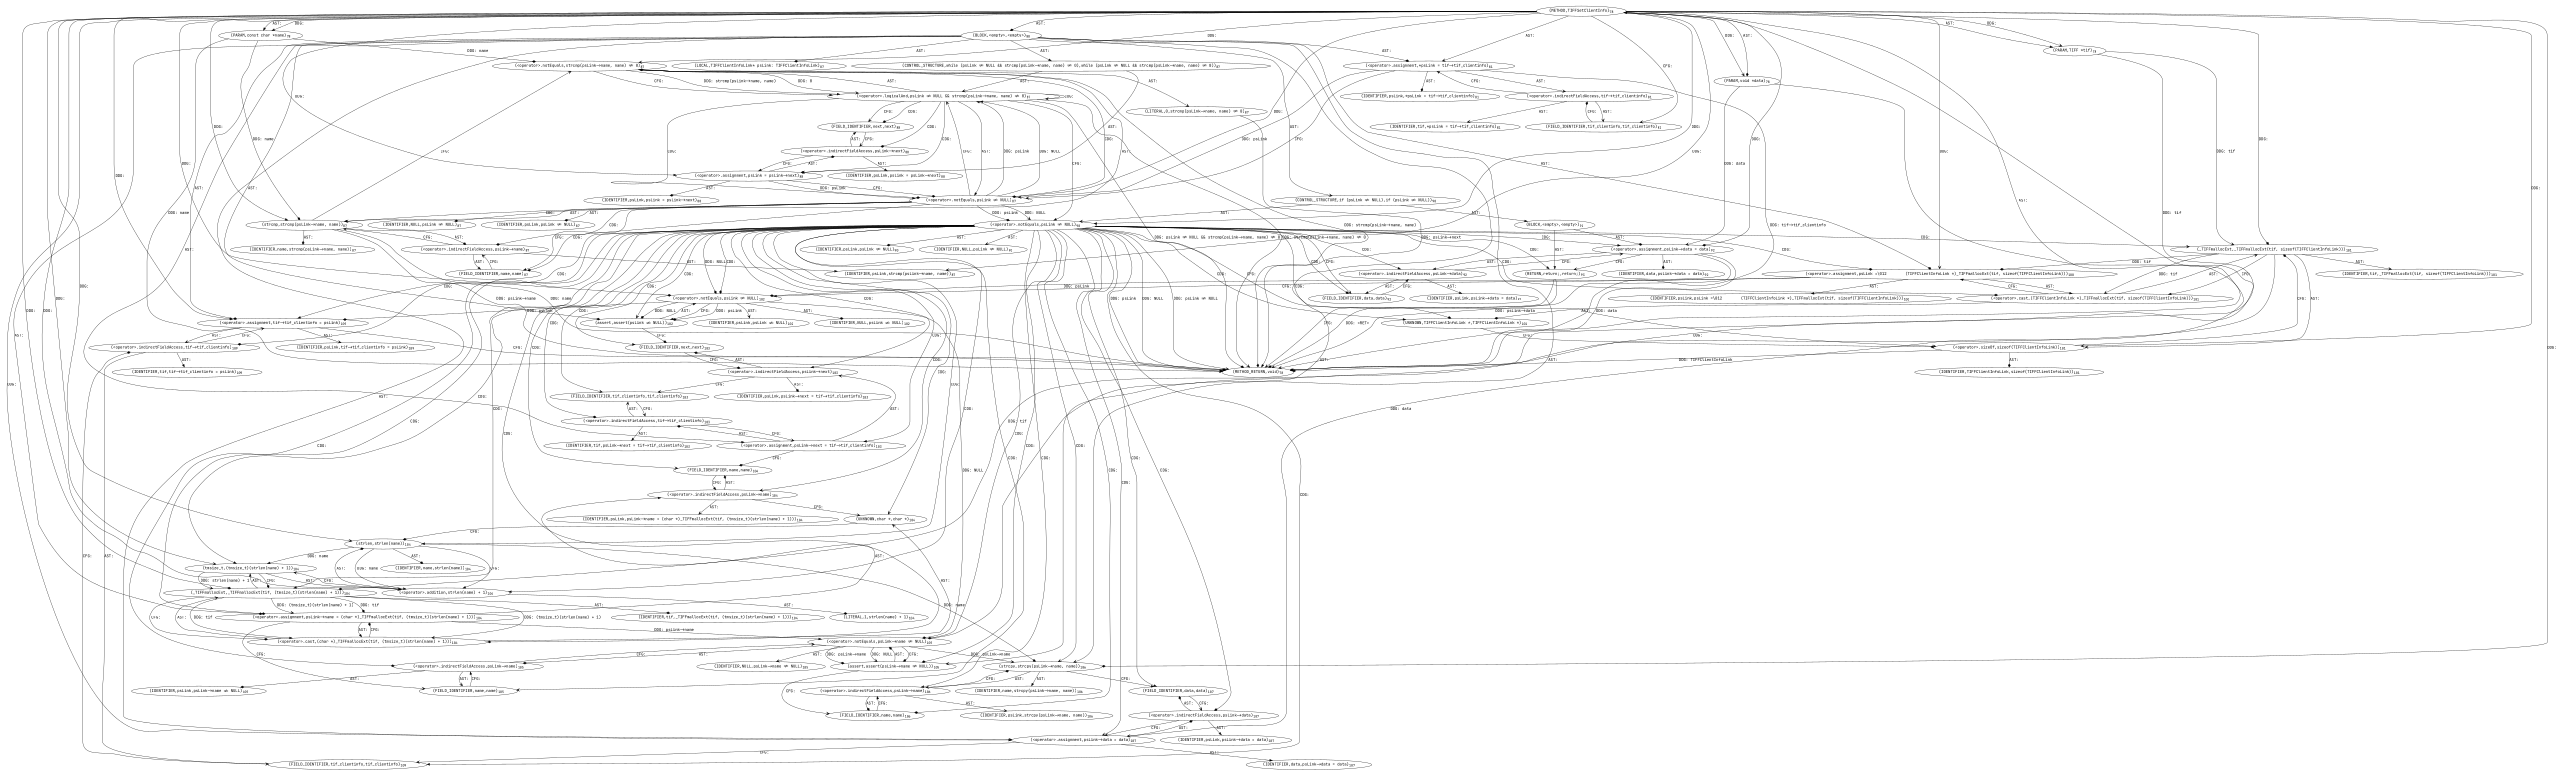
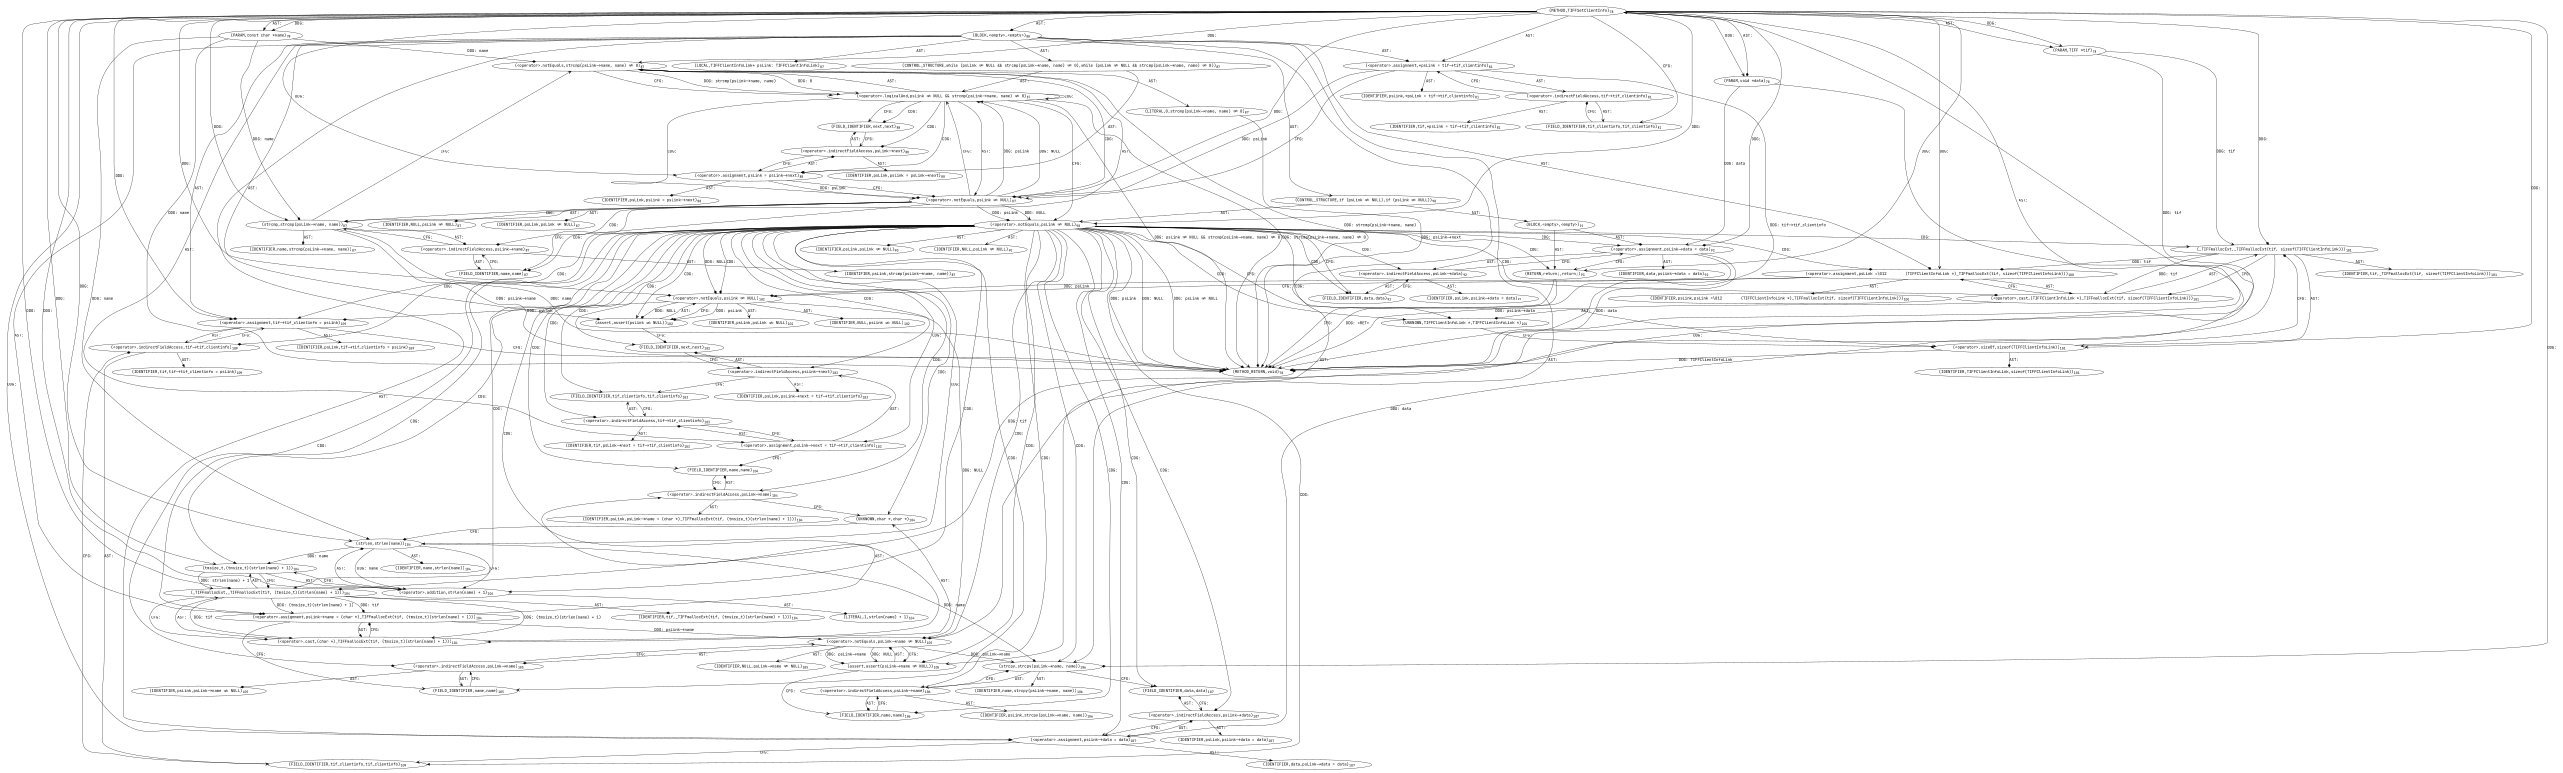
(1429, 228) -> (1945, 115)
none -> (86, 322)
